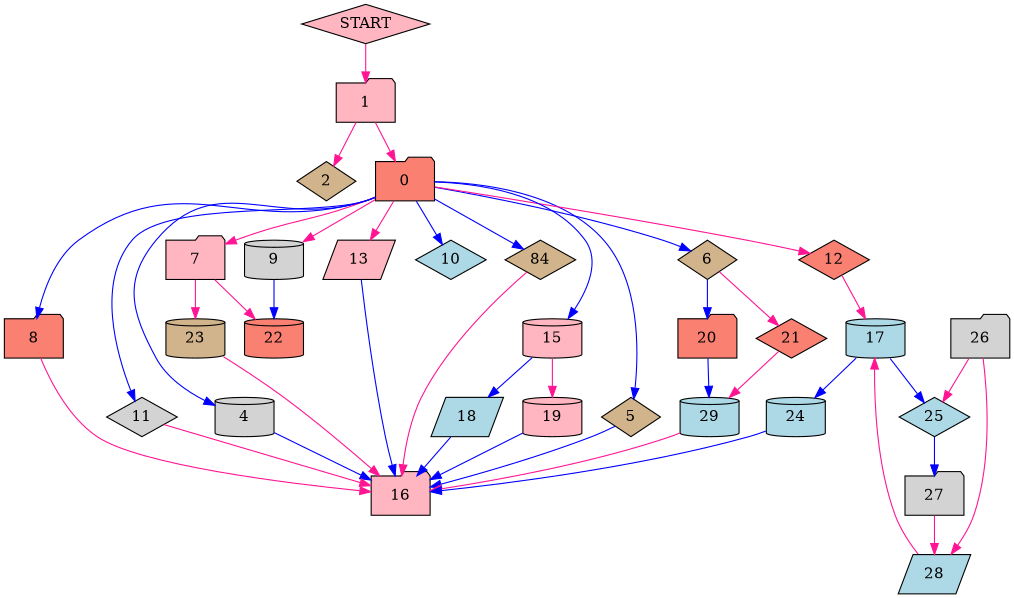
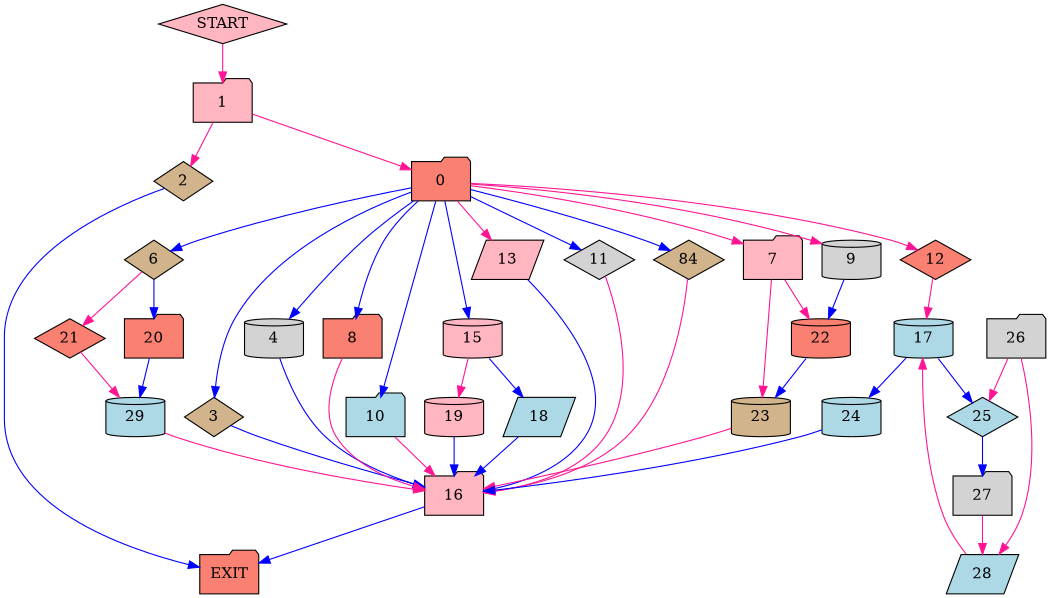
(451, 260) -> (376, 417)
none -> (794, 373)
(631, 417) -> (214, 417)
none -> (411, 452)
none -> (229, 574)
